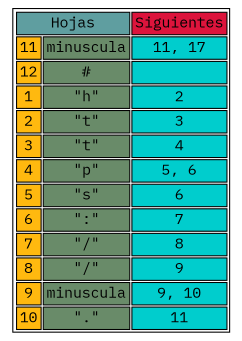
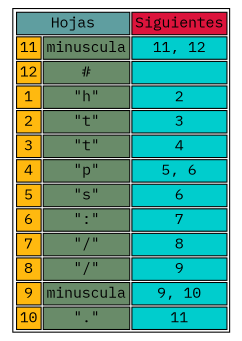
(179, 48) -> (179, 48)
